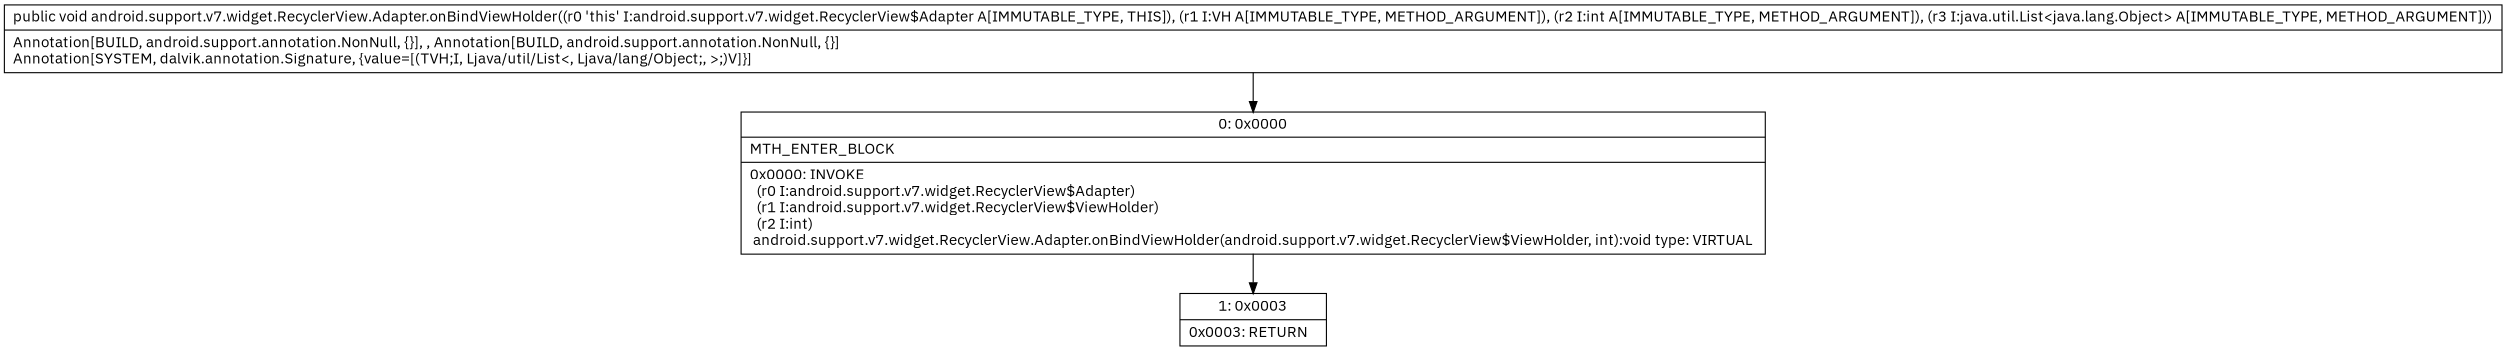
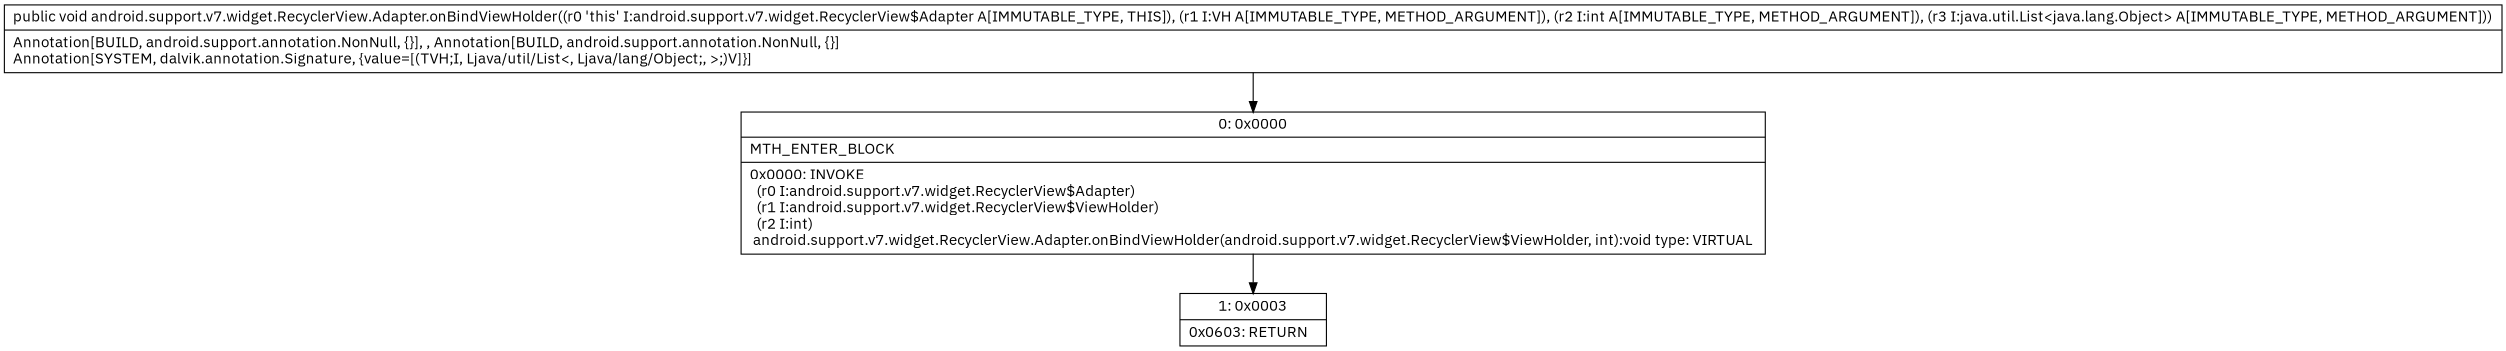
(1253, 332) -> (1253, 332)
